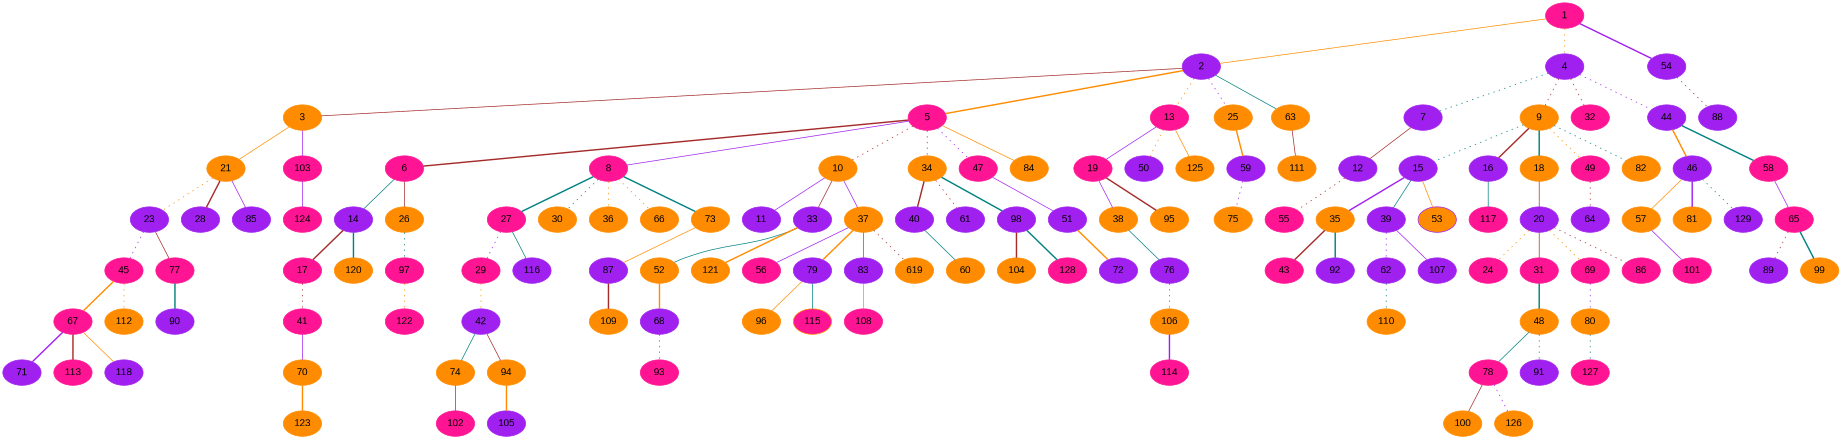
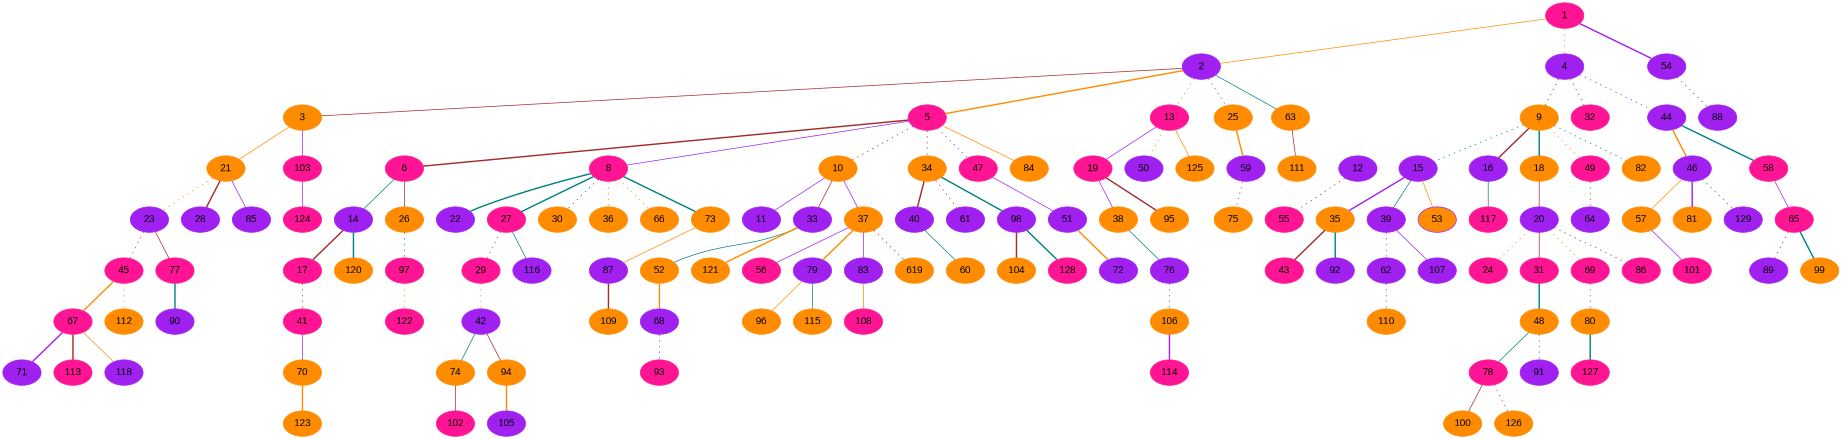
(1423, 118) -> none
none -> (455, 220)
(812, 322) -> (812, 322)
(1590, 347) -> (1590, 347)
